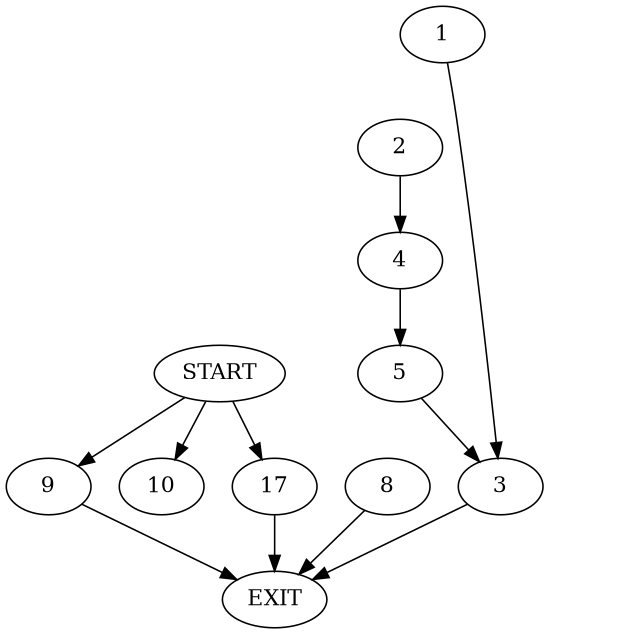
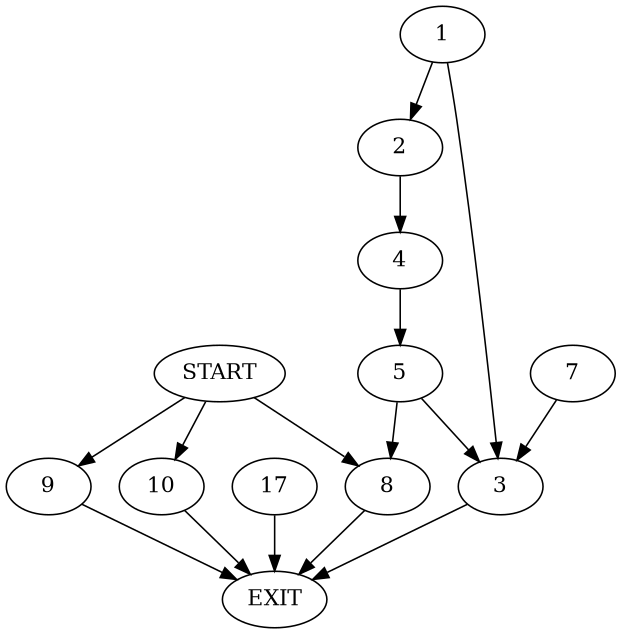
none -> (424, 83)
none -> (573, 374)
none -> (395, 422)
(244, 423) -> (299, 427)
none -> (212, 537)
